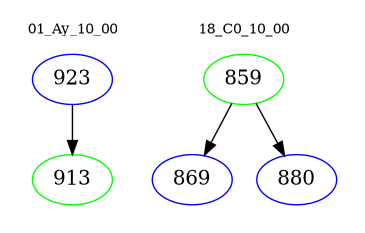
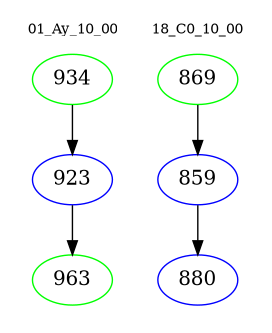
none -> (72, 79)
(244, 79) -> (198, 180)
(221, 123) -> (198, 123)
(72, 180) -> (72, 280)
(192, 180) -> (198, 79)
